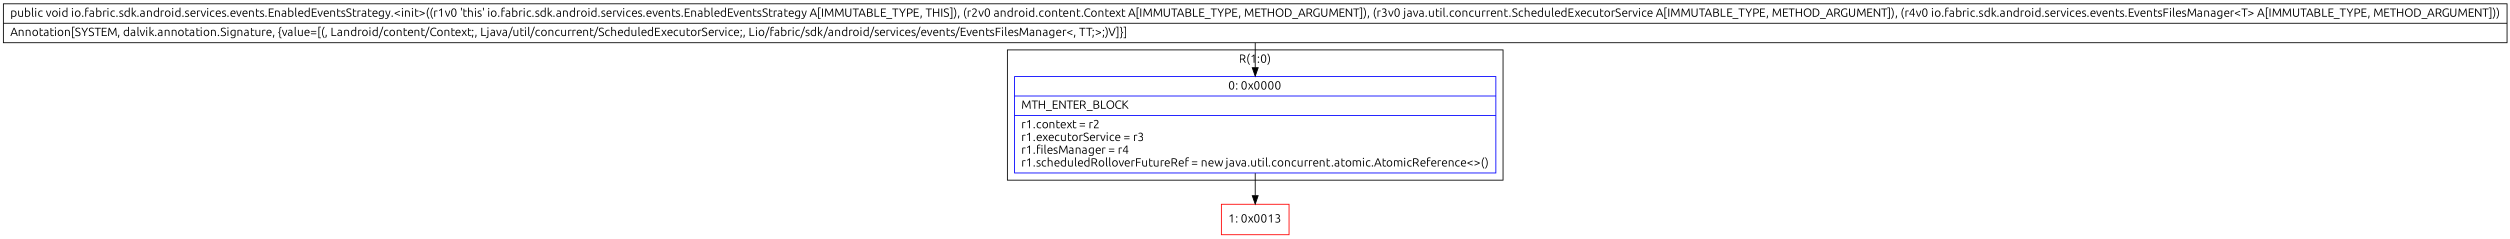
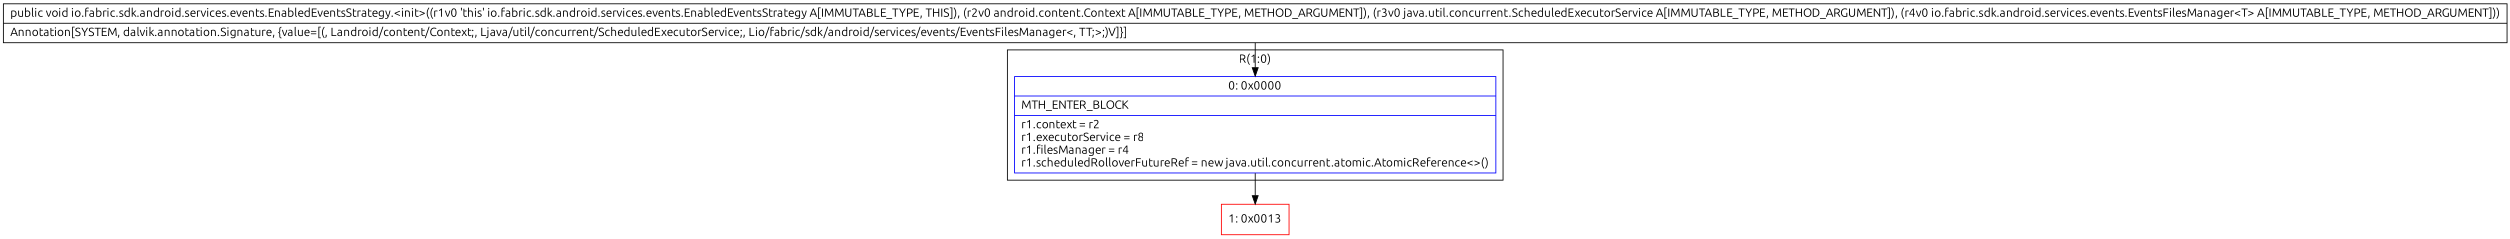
(1083, 137) -> (1083, 137)
